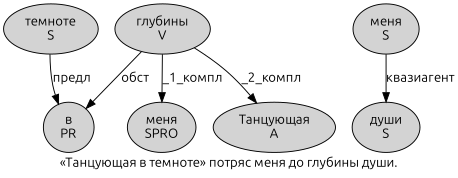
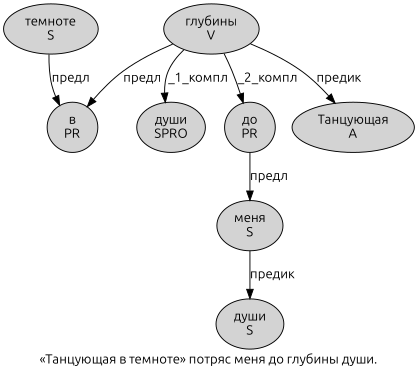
(135, 78) -> (142, 78)
(272, 78) -> (340, 78)
(420, 78) -> (273, 275)
(162, 127) -> (171, 127)
none -> (250, 127)
